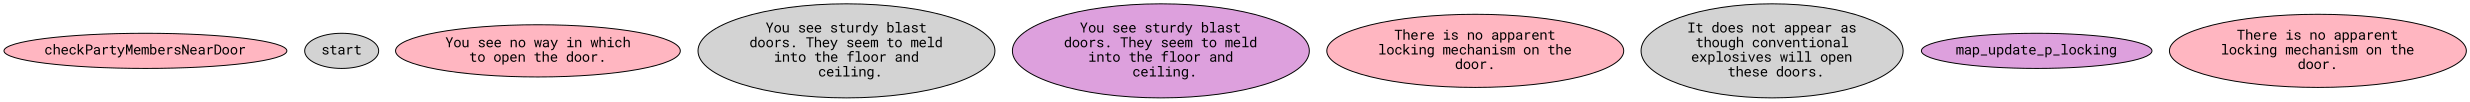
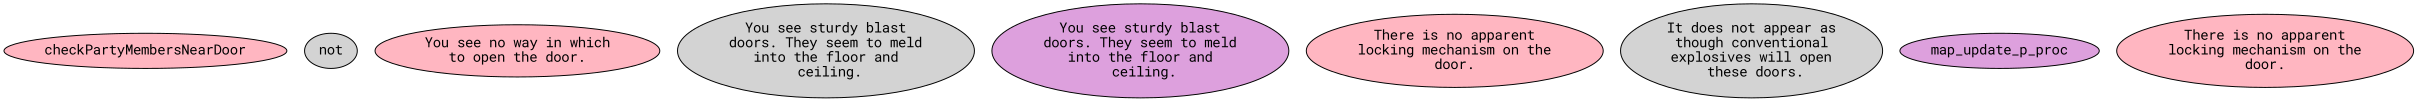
(342, 51) -> (331, 51)
(2037, 51) -> (2000, 51)
